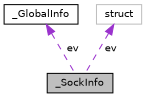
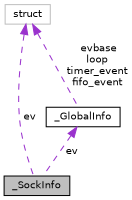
none -> (58, 70)
